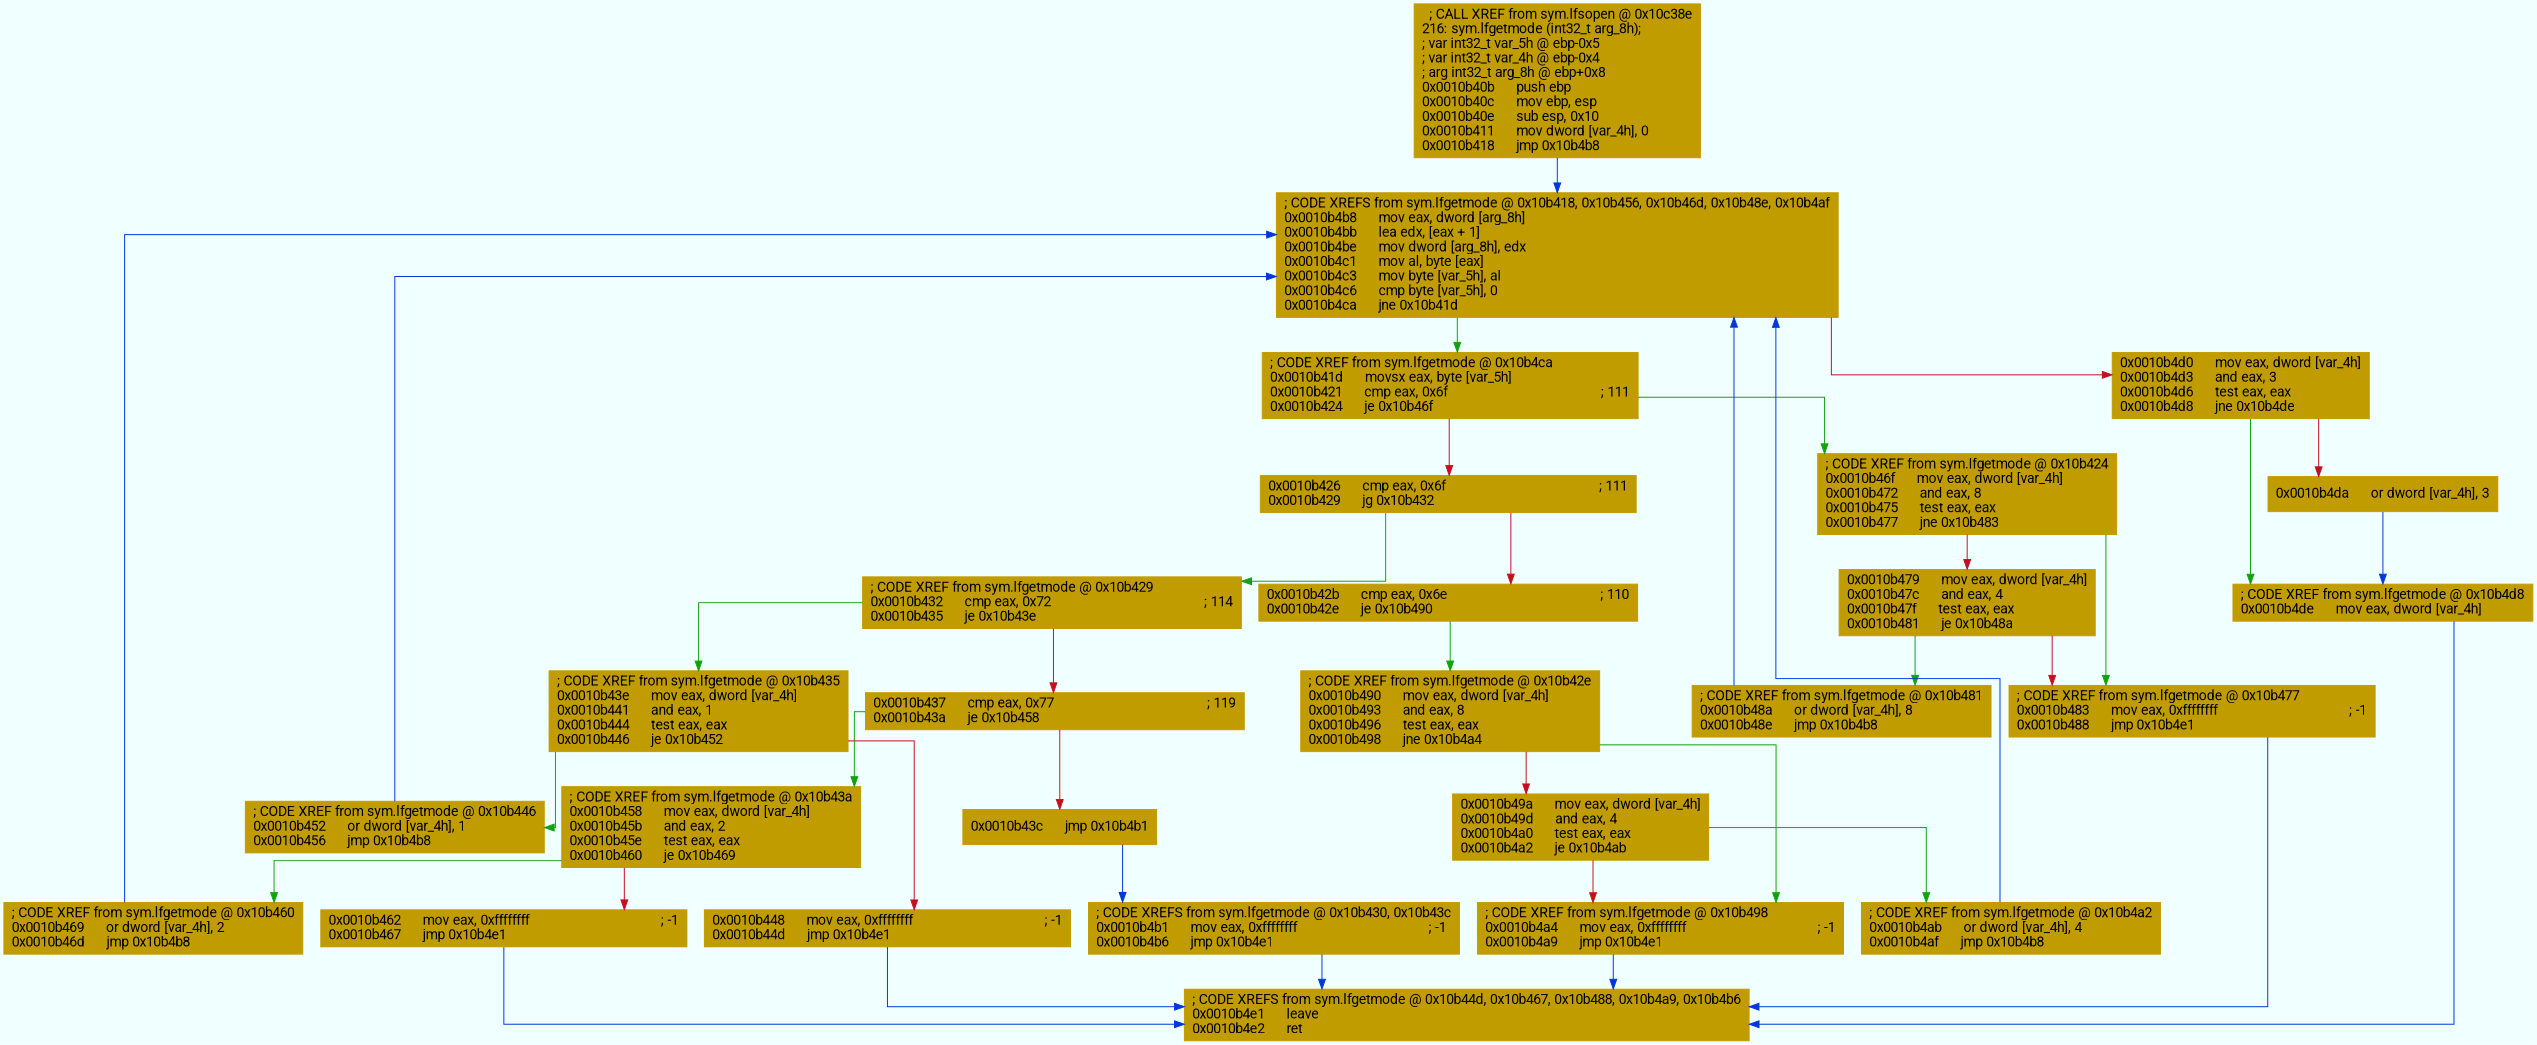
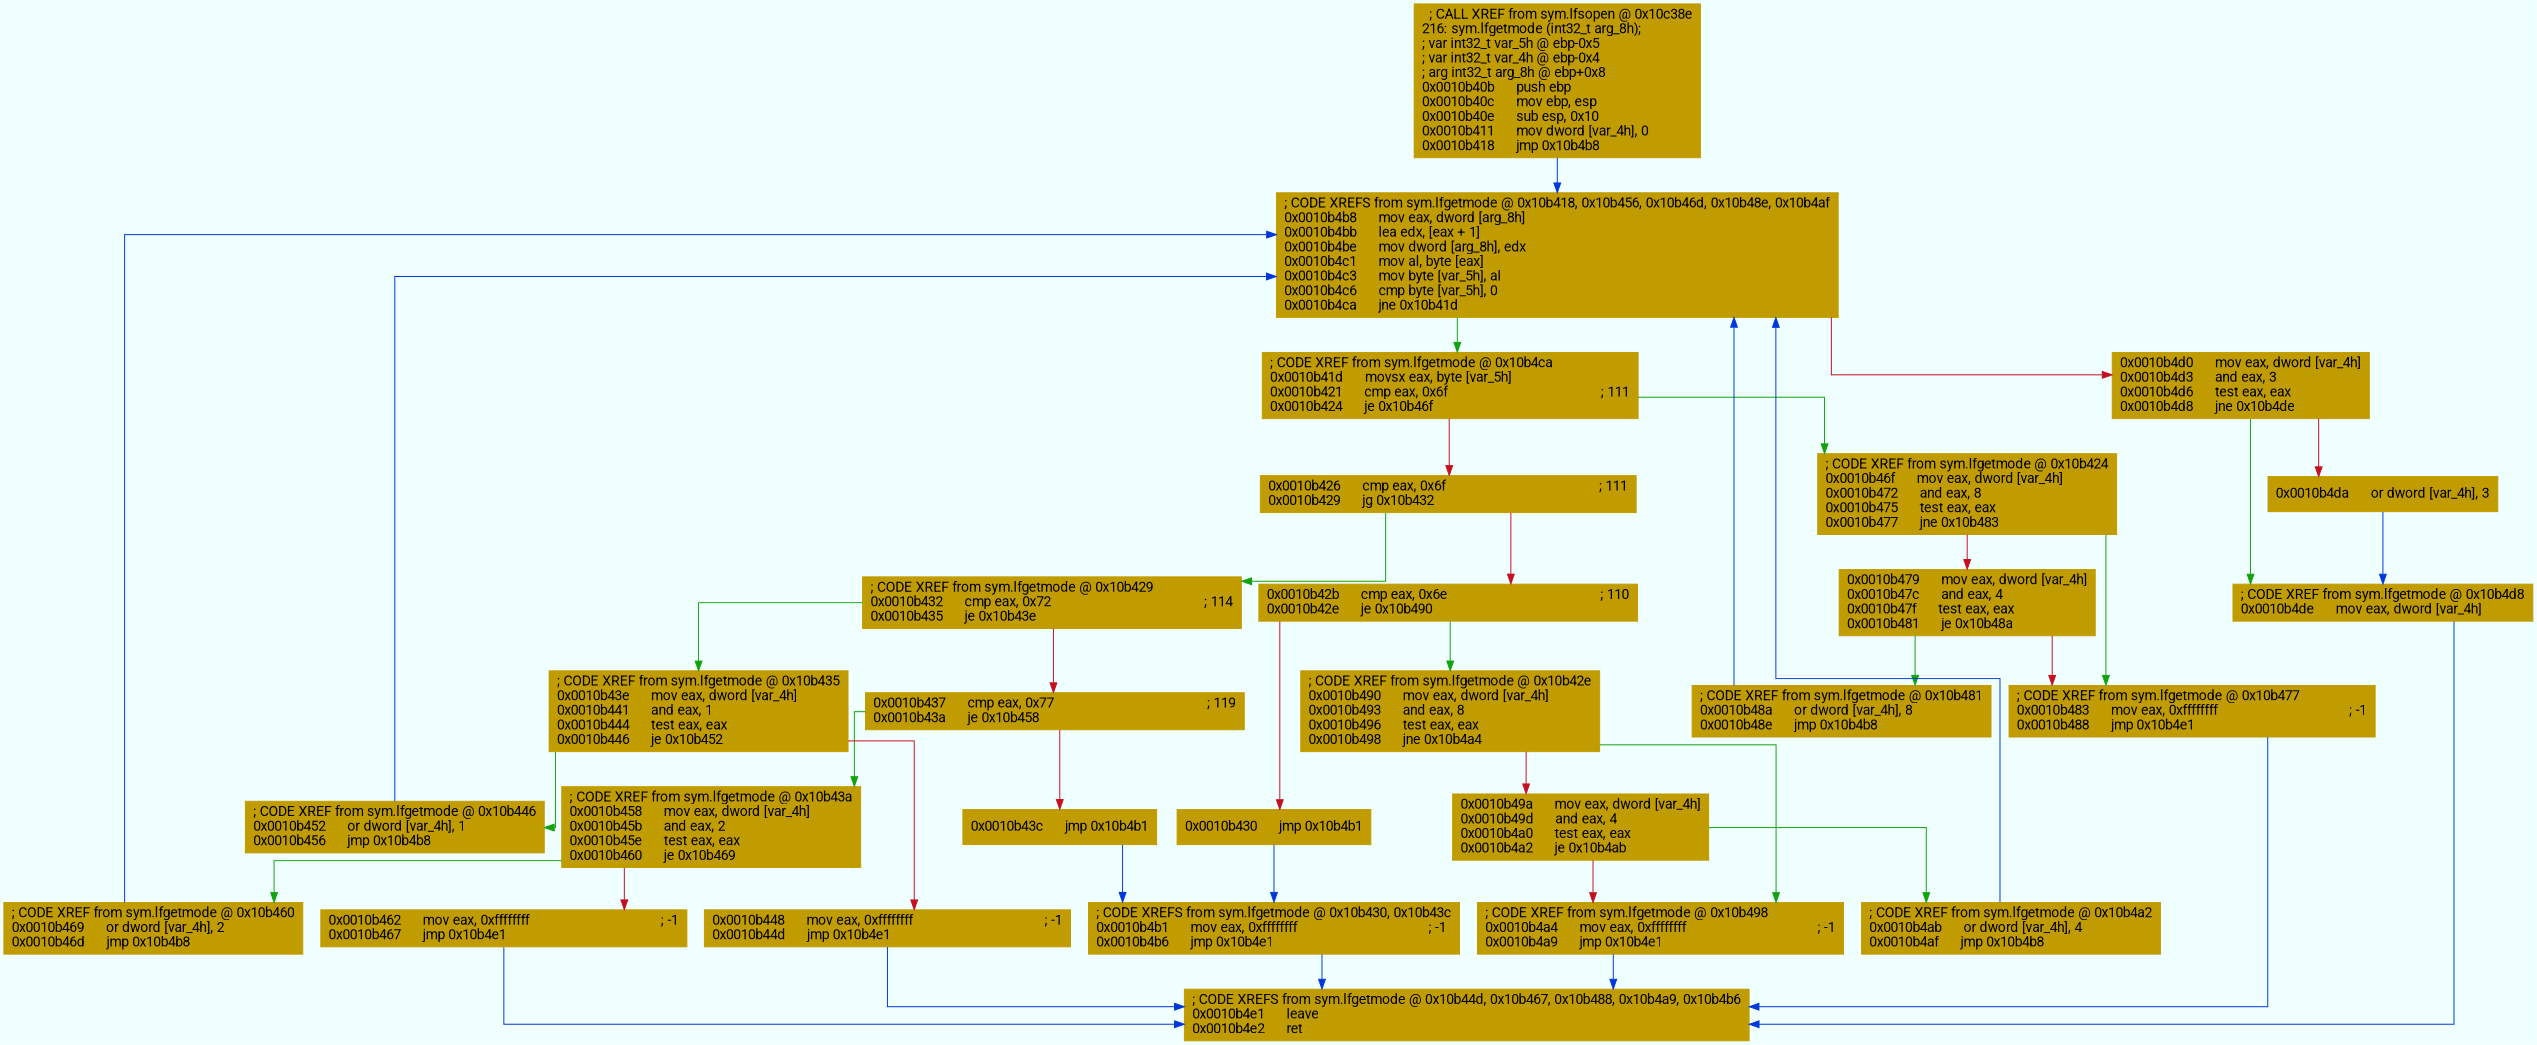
none -> (1274, 827)
